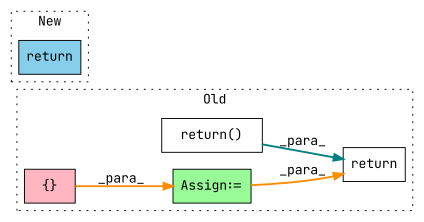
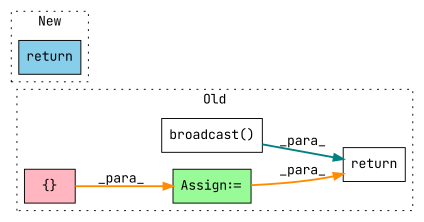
(212, 135) -> (212, 135)
